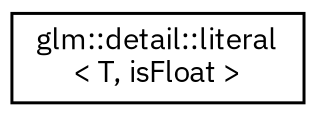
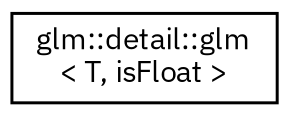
(158, 58) -> (145, 58)
